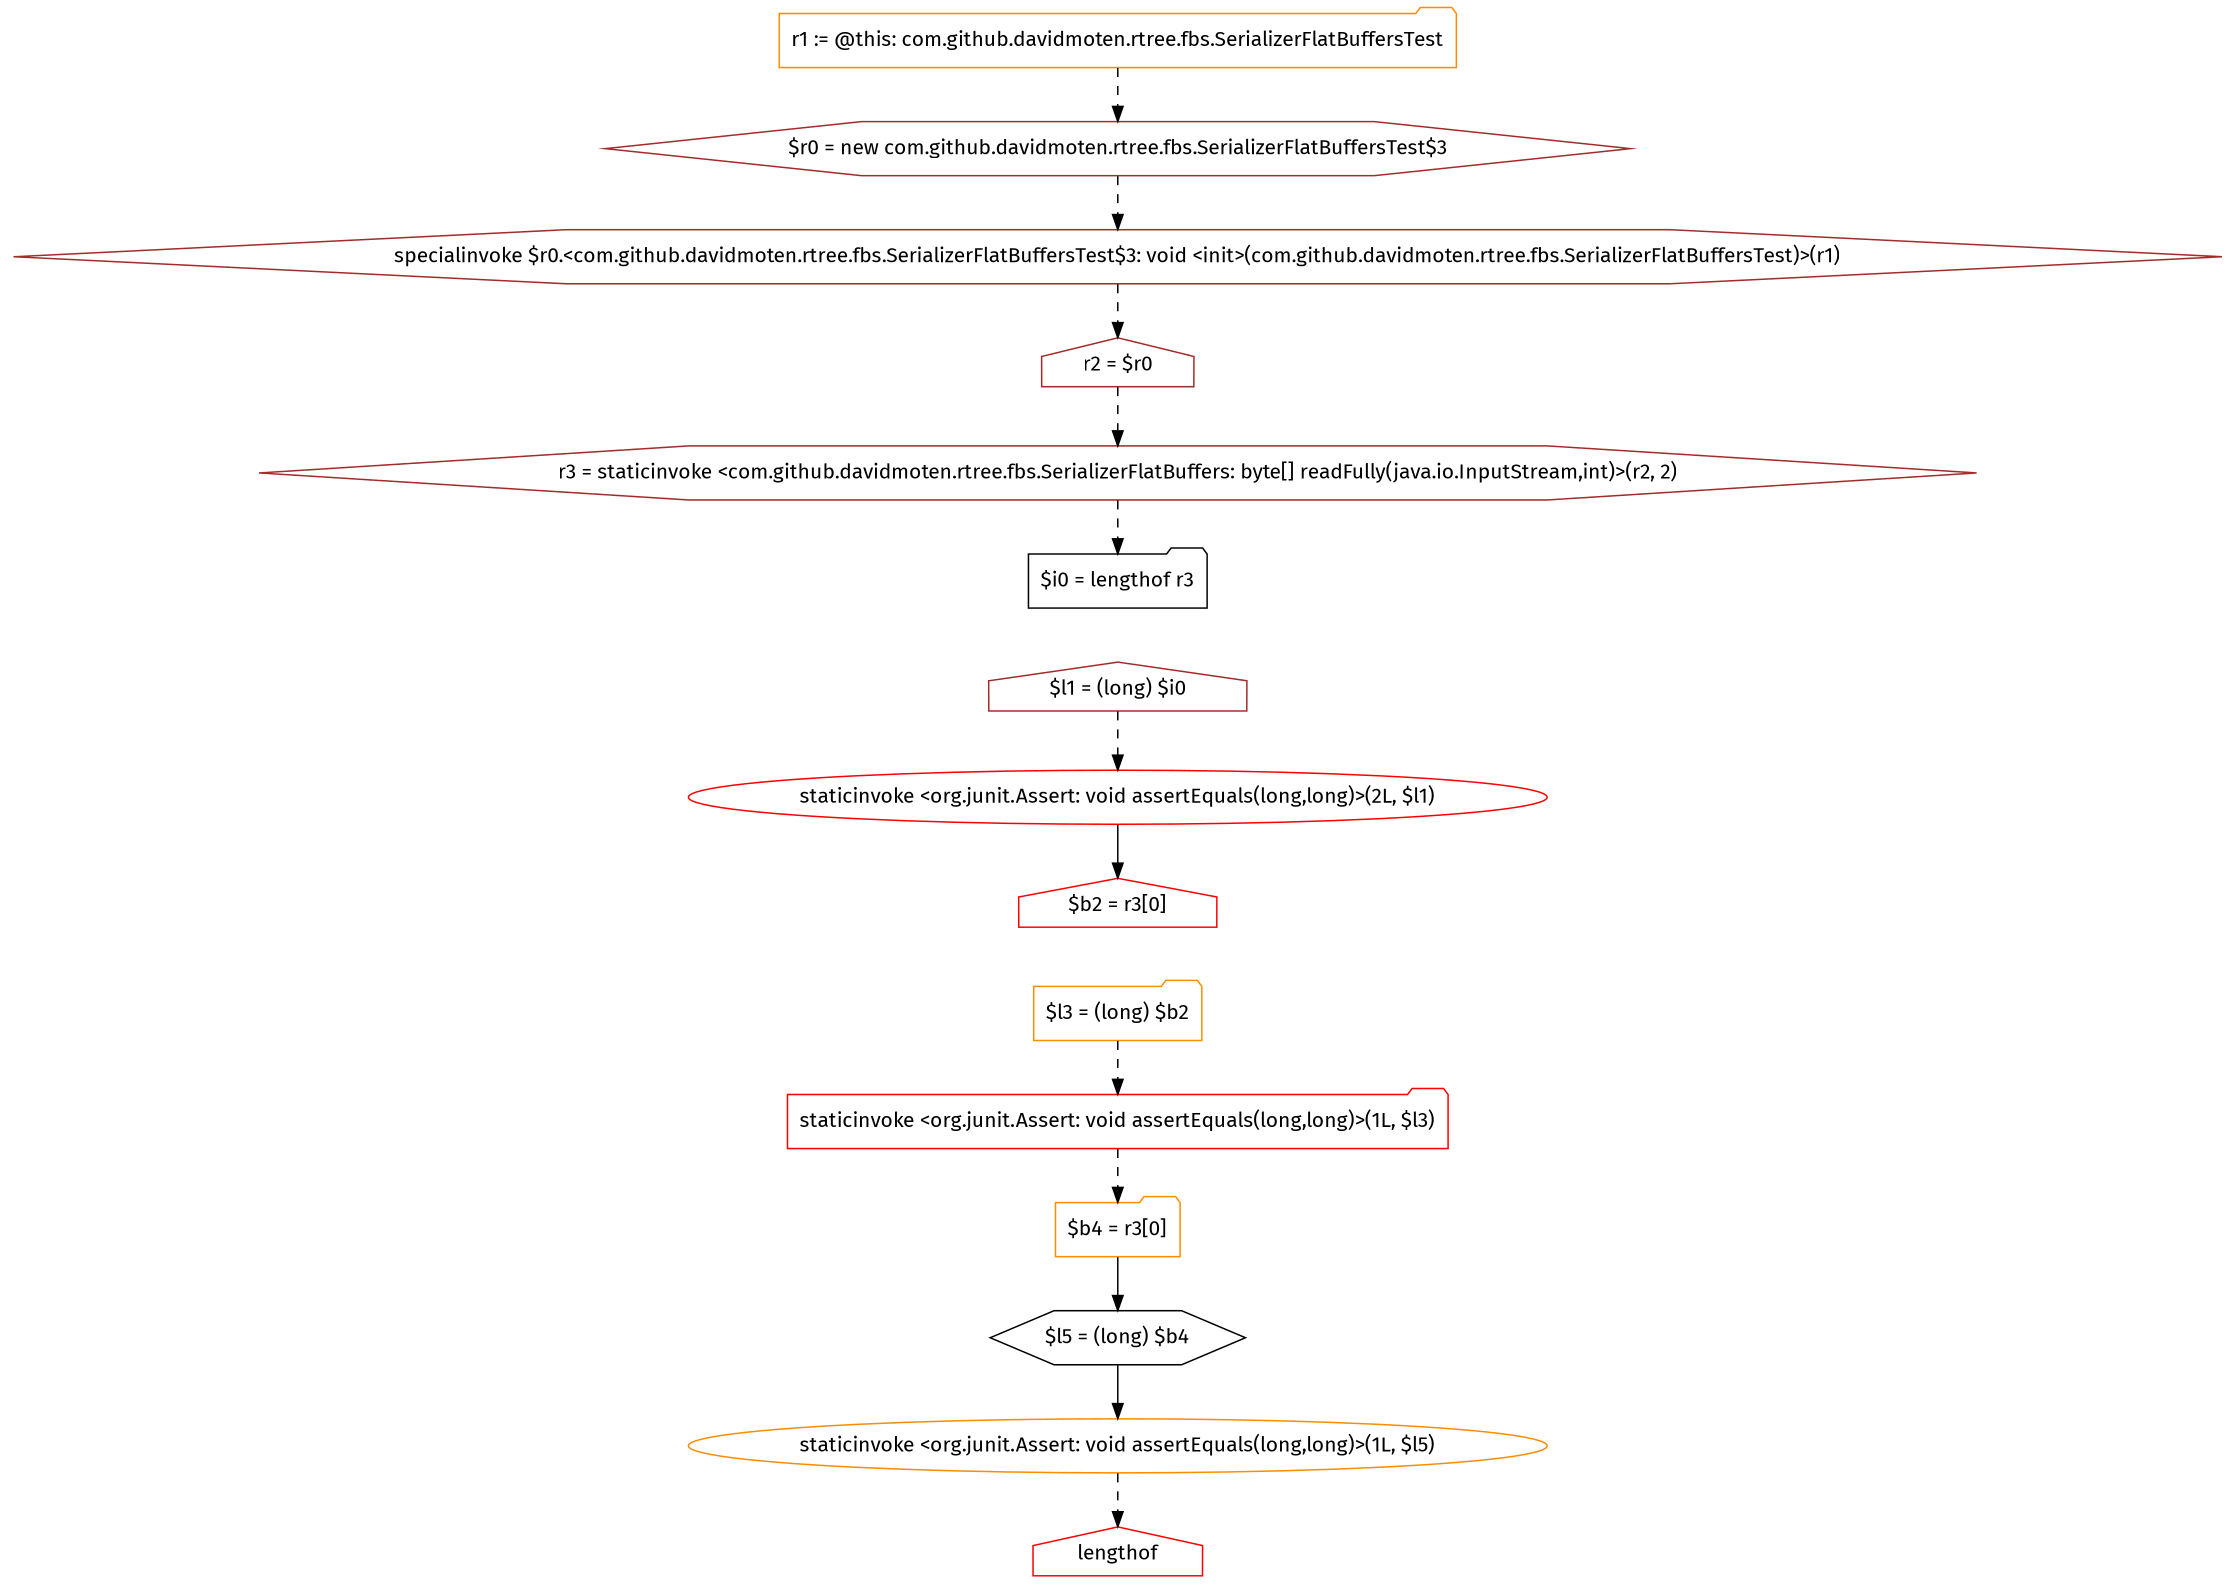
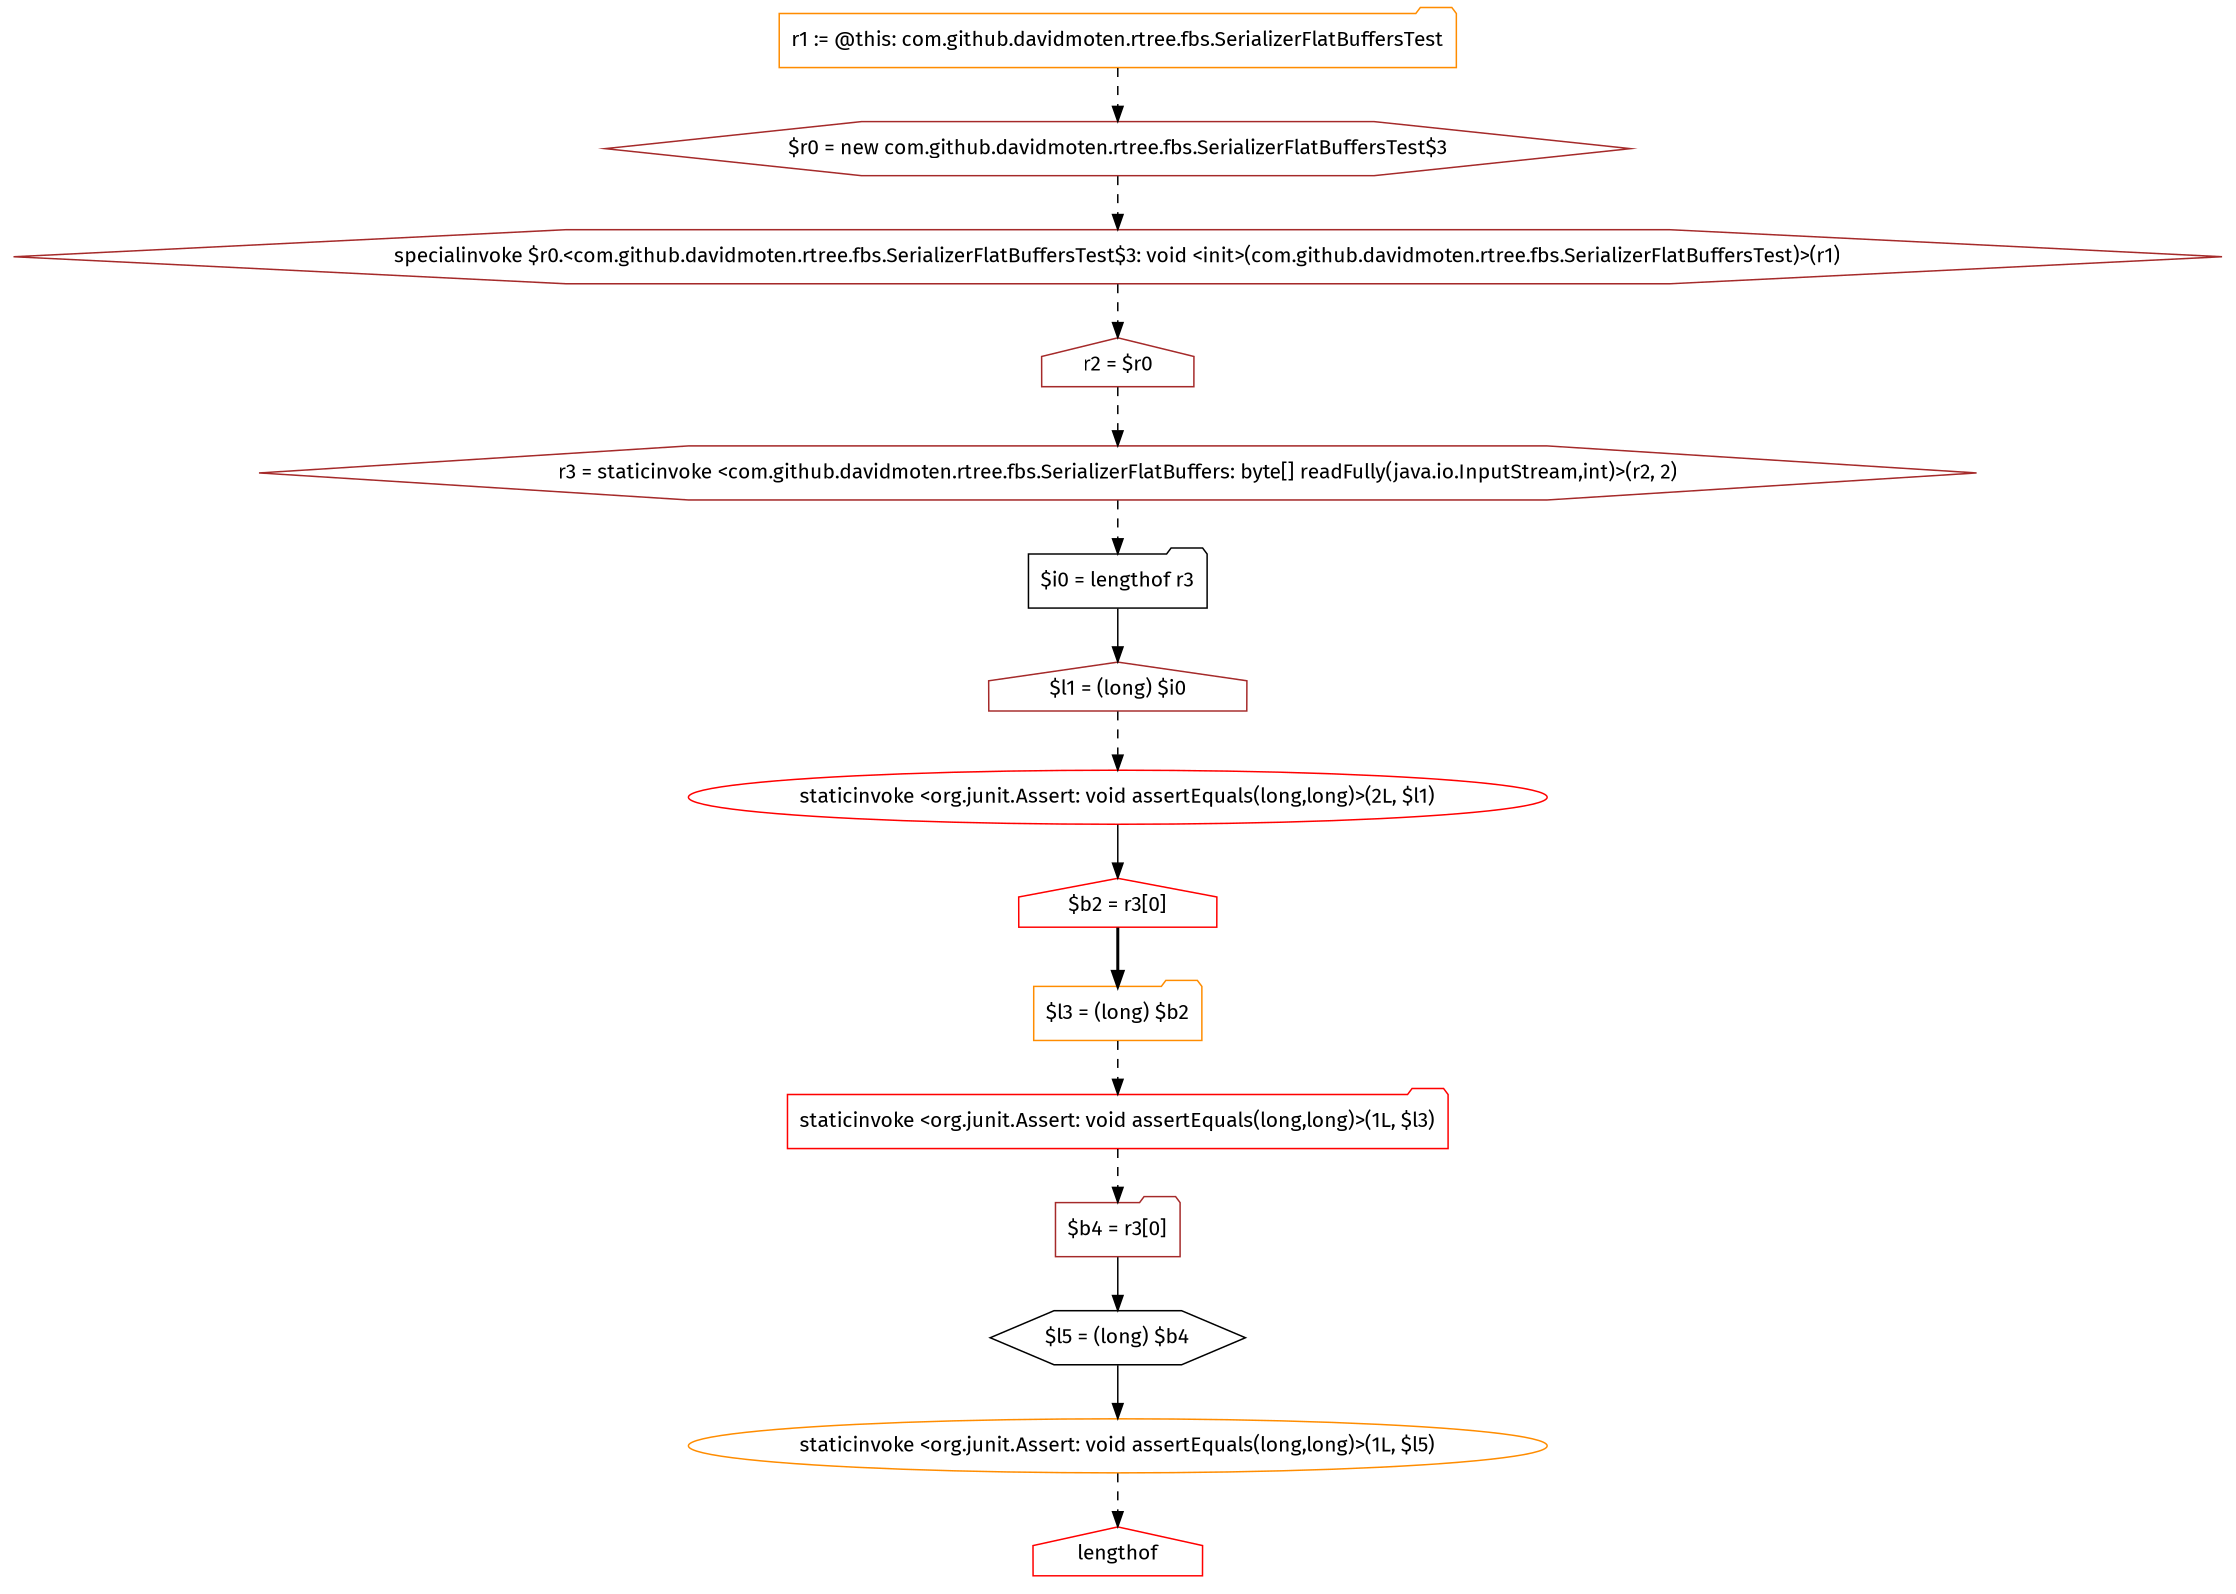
none -> (1118, 628)
none -> (1118, 949)
(1118, 1230) -> (1118, 1230)
